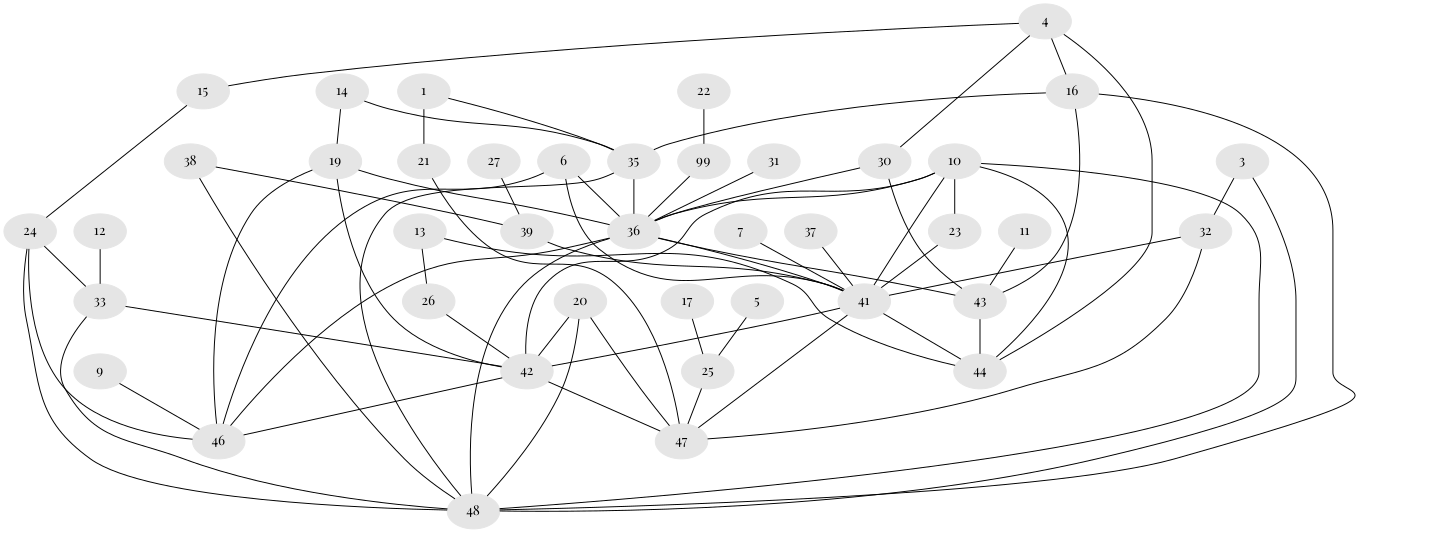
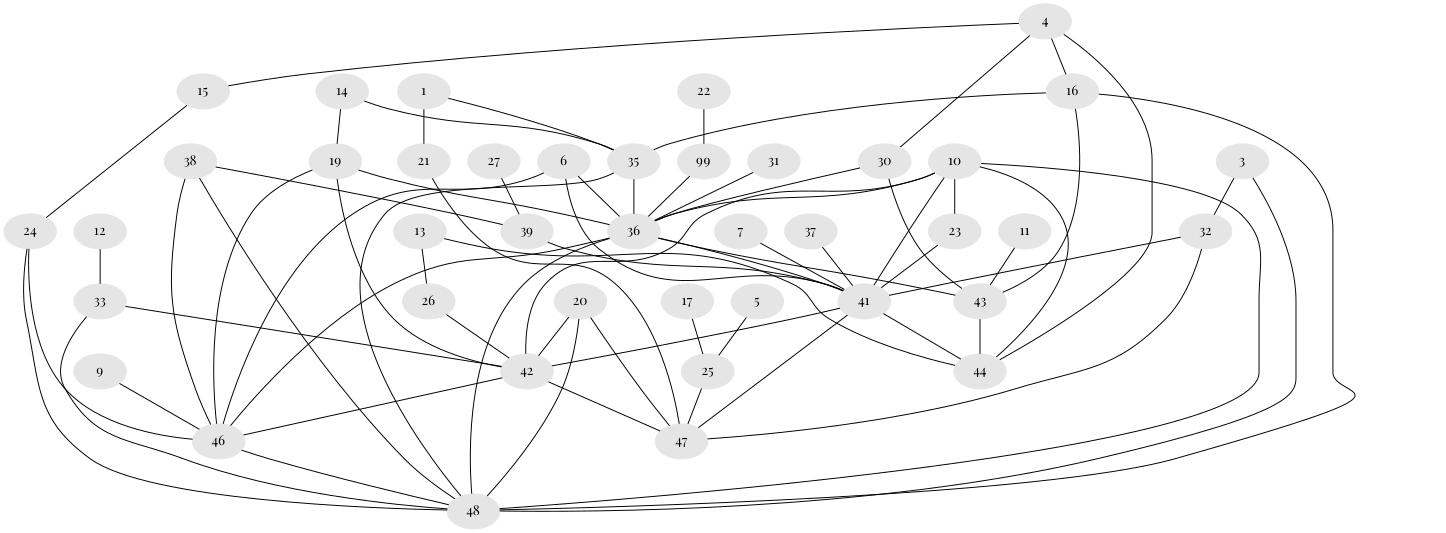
(65, 266) -> none
none -> (173, 304)
none -> (345, 479)
